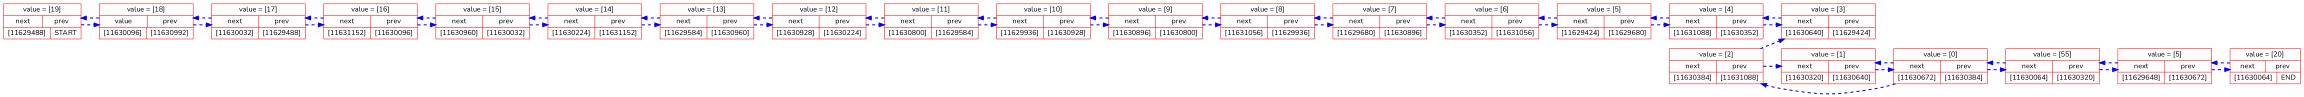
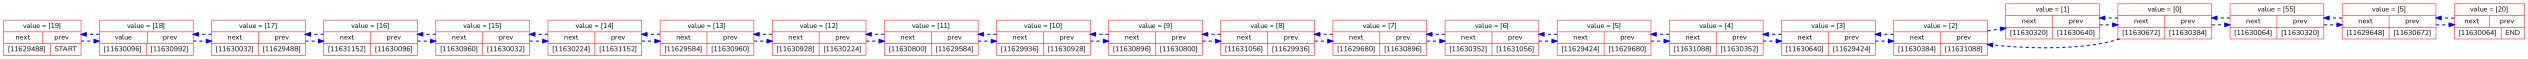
none -> (1882, 41)
